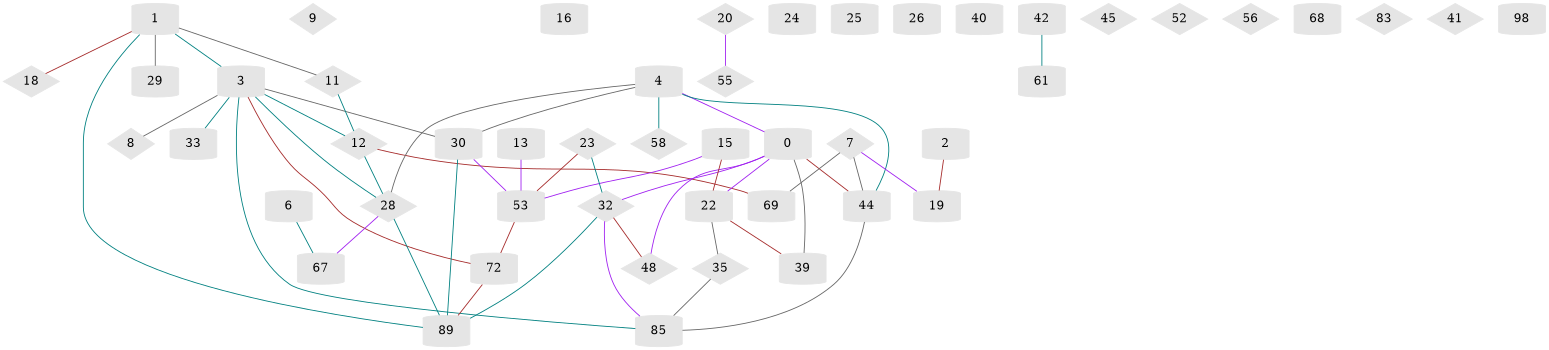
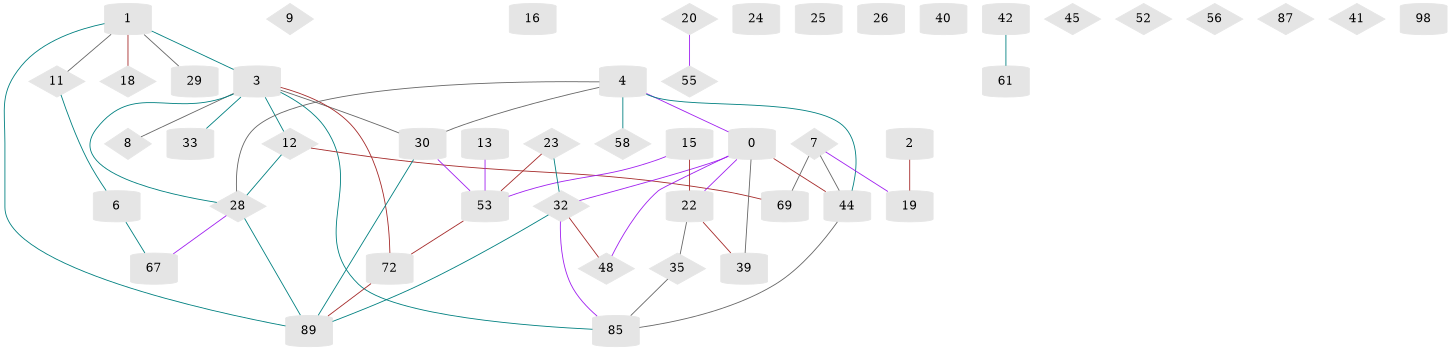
(1318, 19) -> none
(1384, 19) -> (1286, 19)
(348, 118) -> (80, 144)
